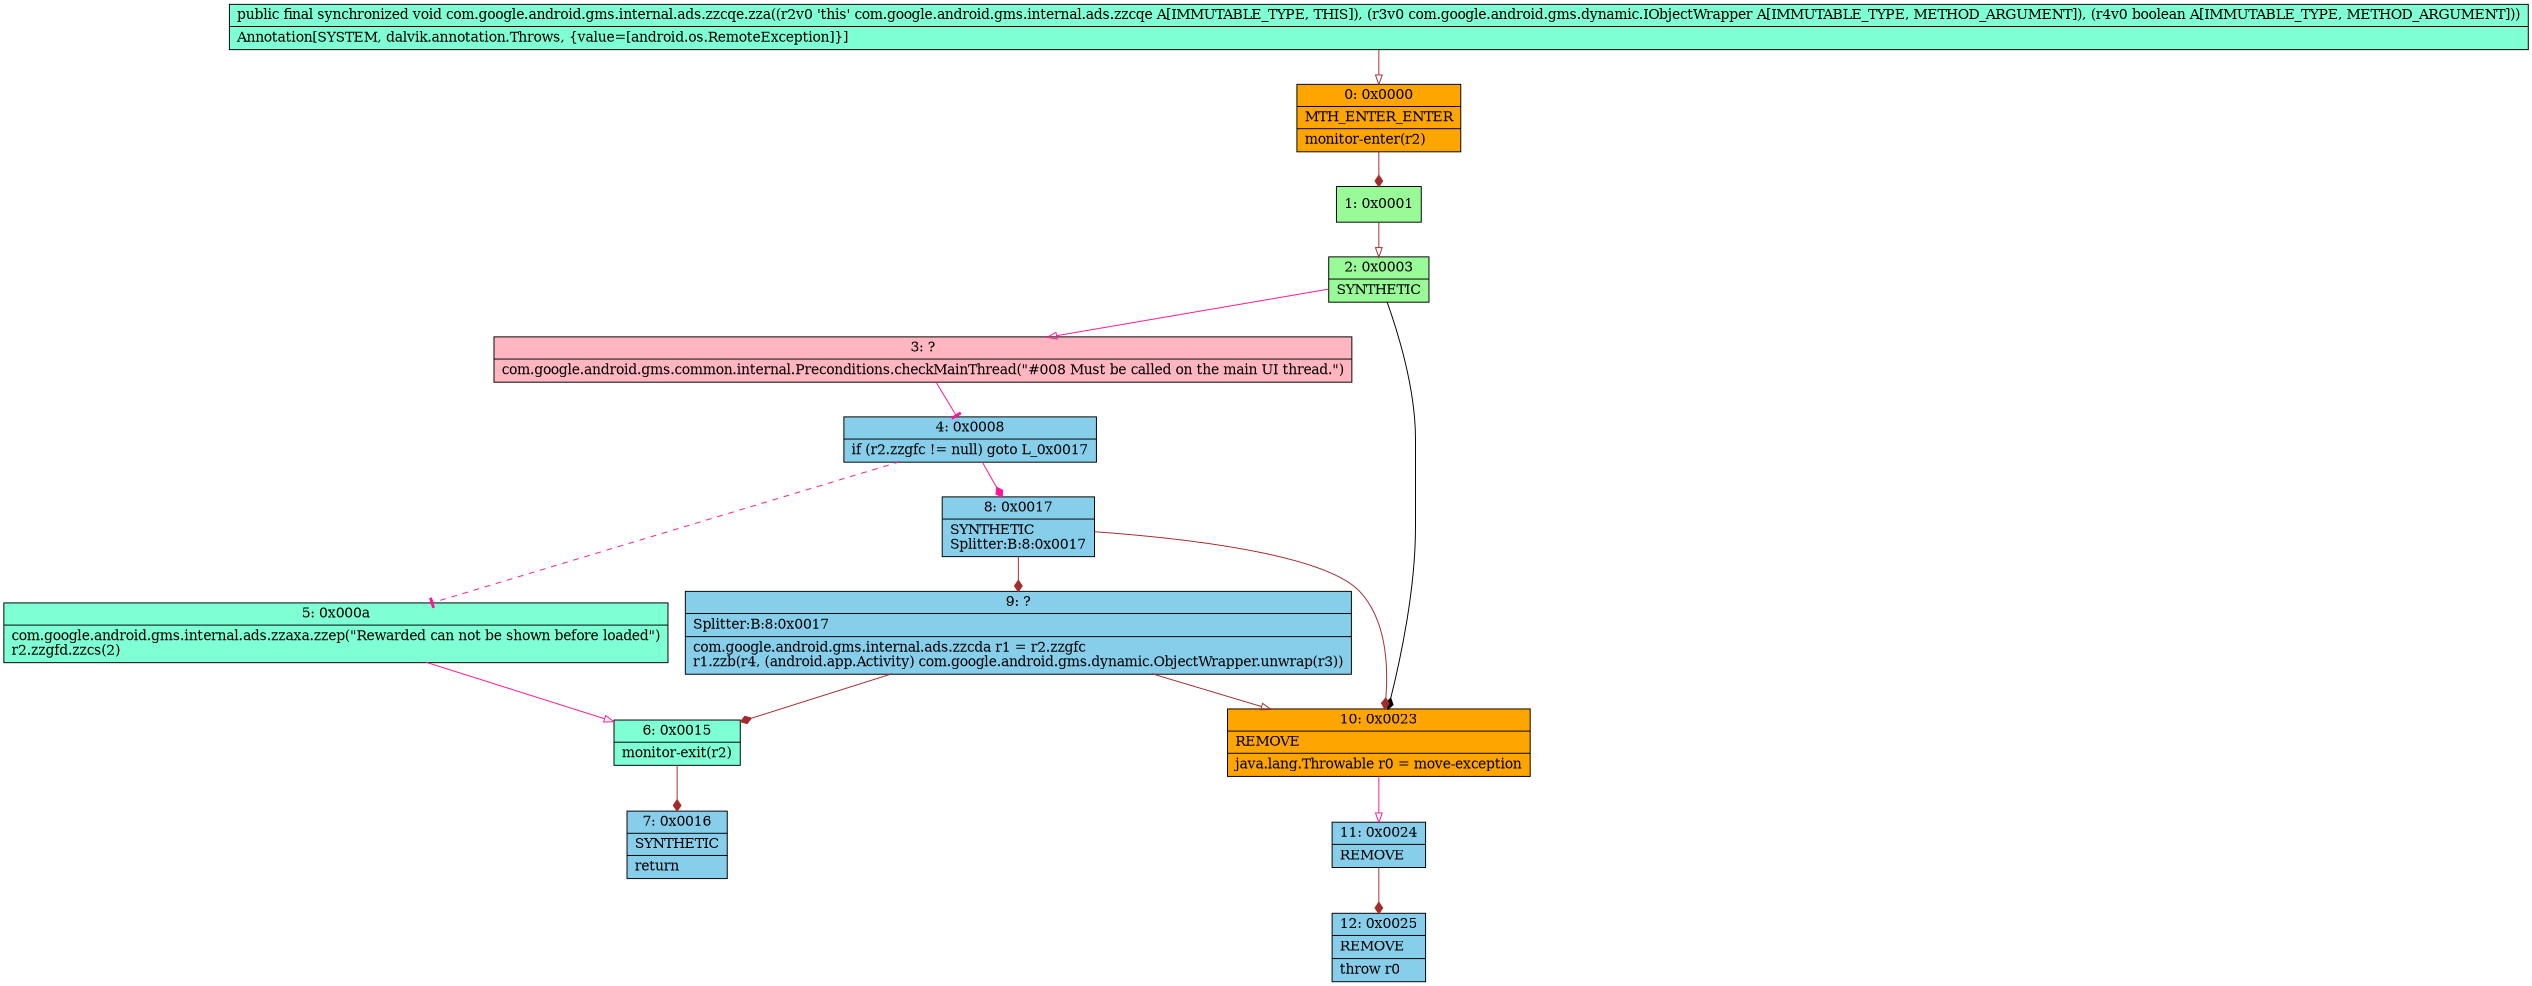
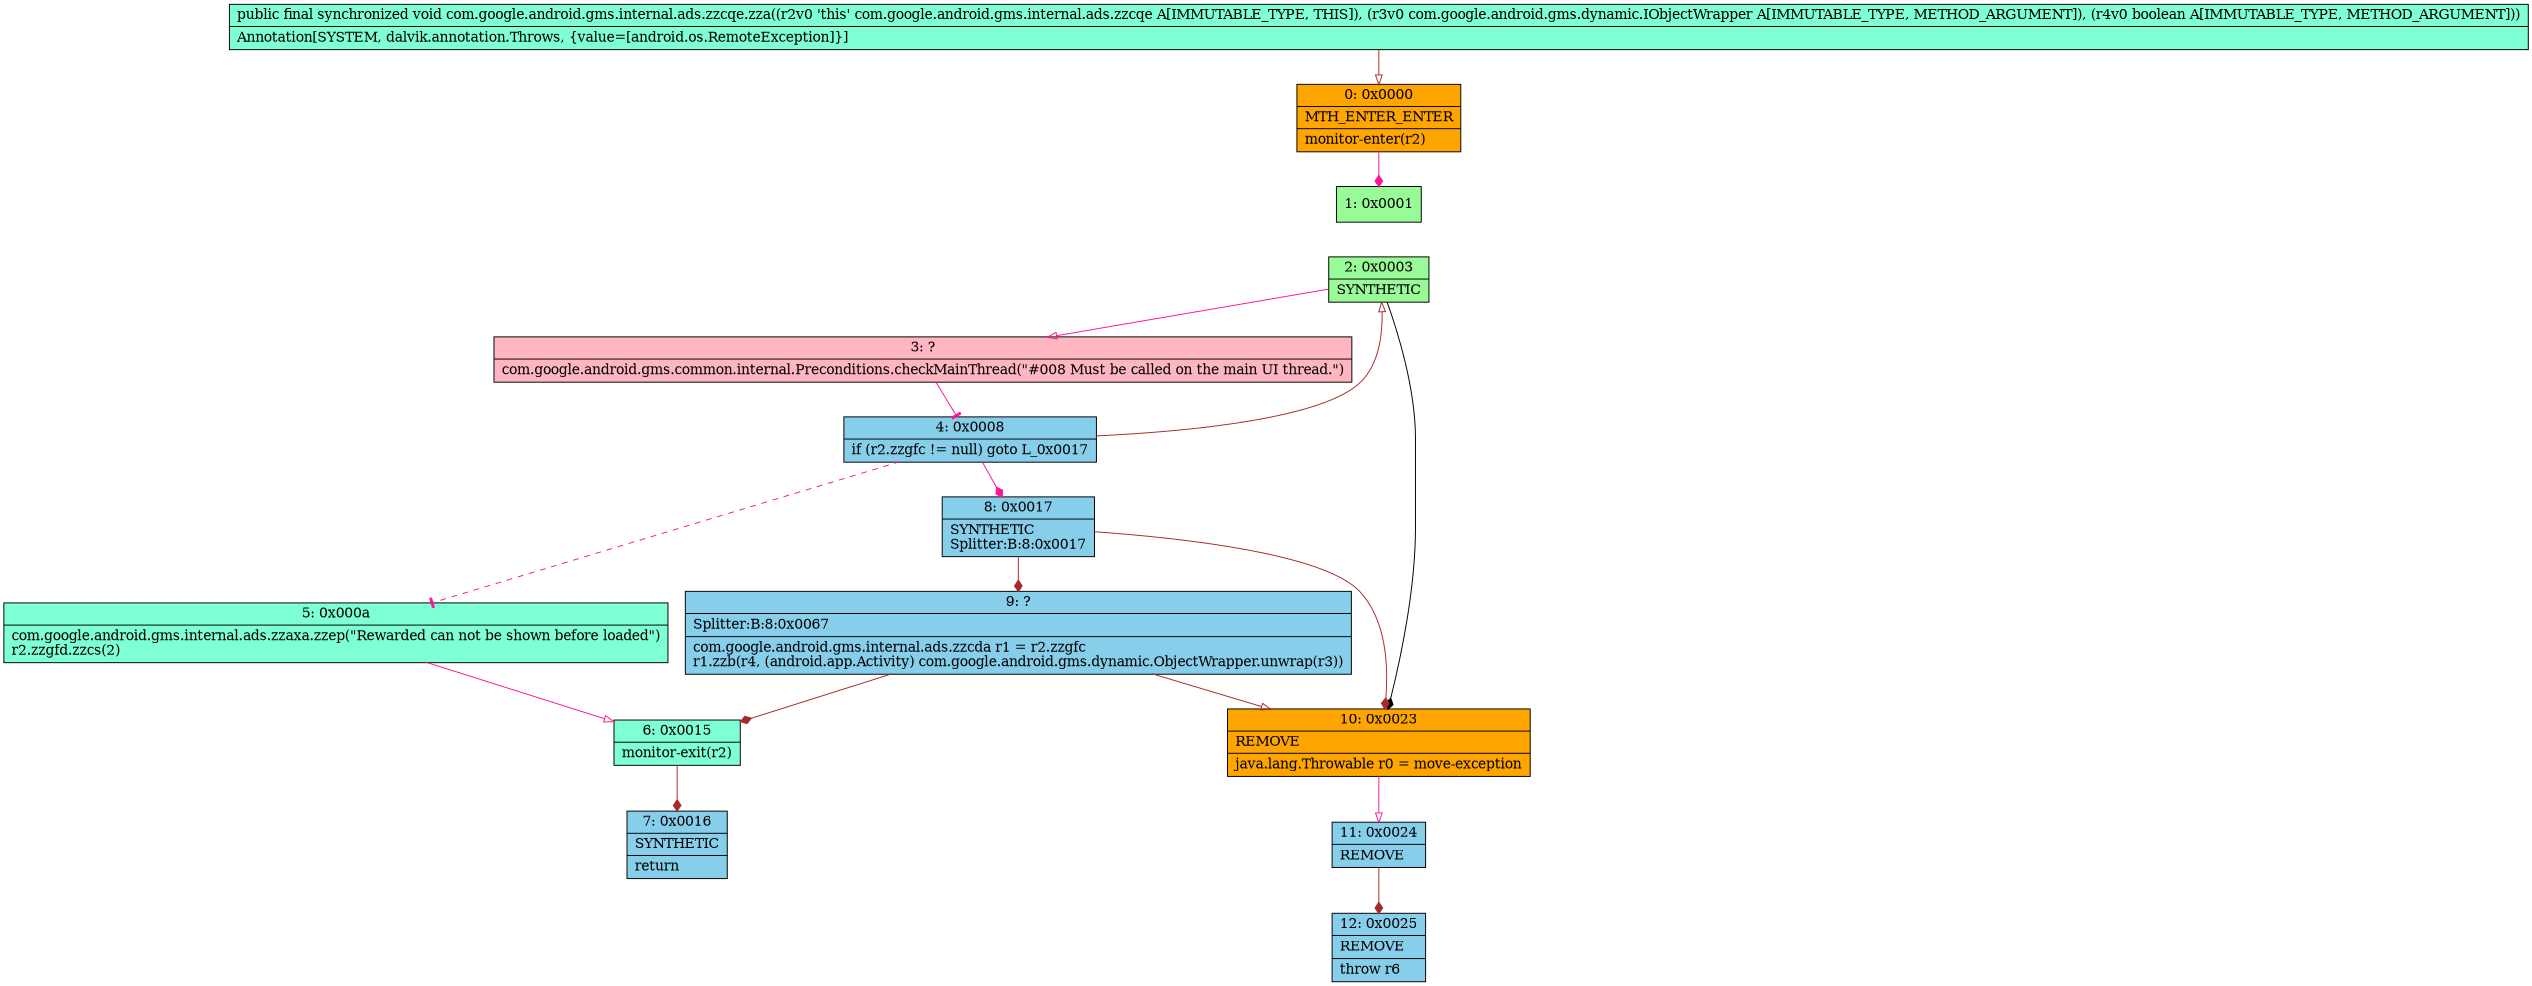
(1379, 163) -> (1379, 163)
(1379, 235) -> (1269, 417)
(761, 625) -> (761, 625)
(1370, 970) -> (1370, 970)
